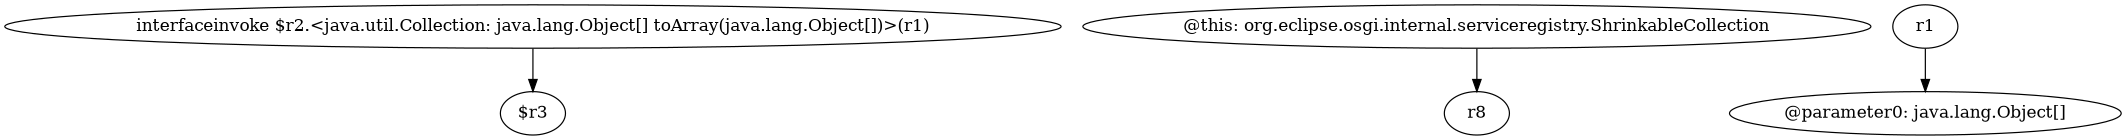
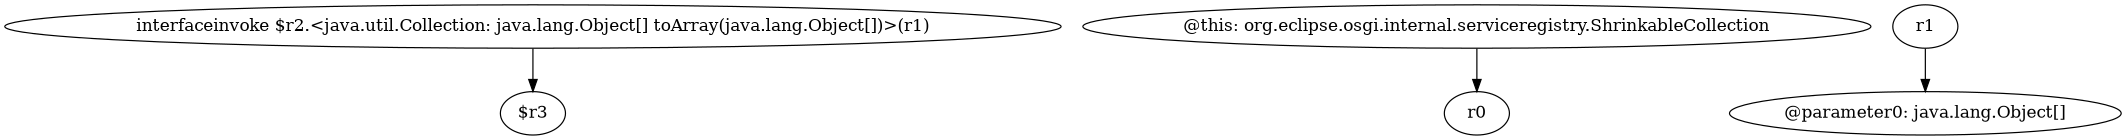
(1477, 113) -> (1477, 113)
